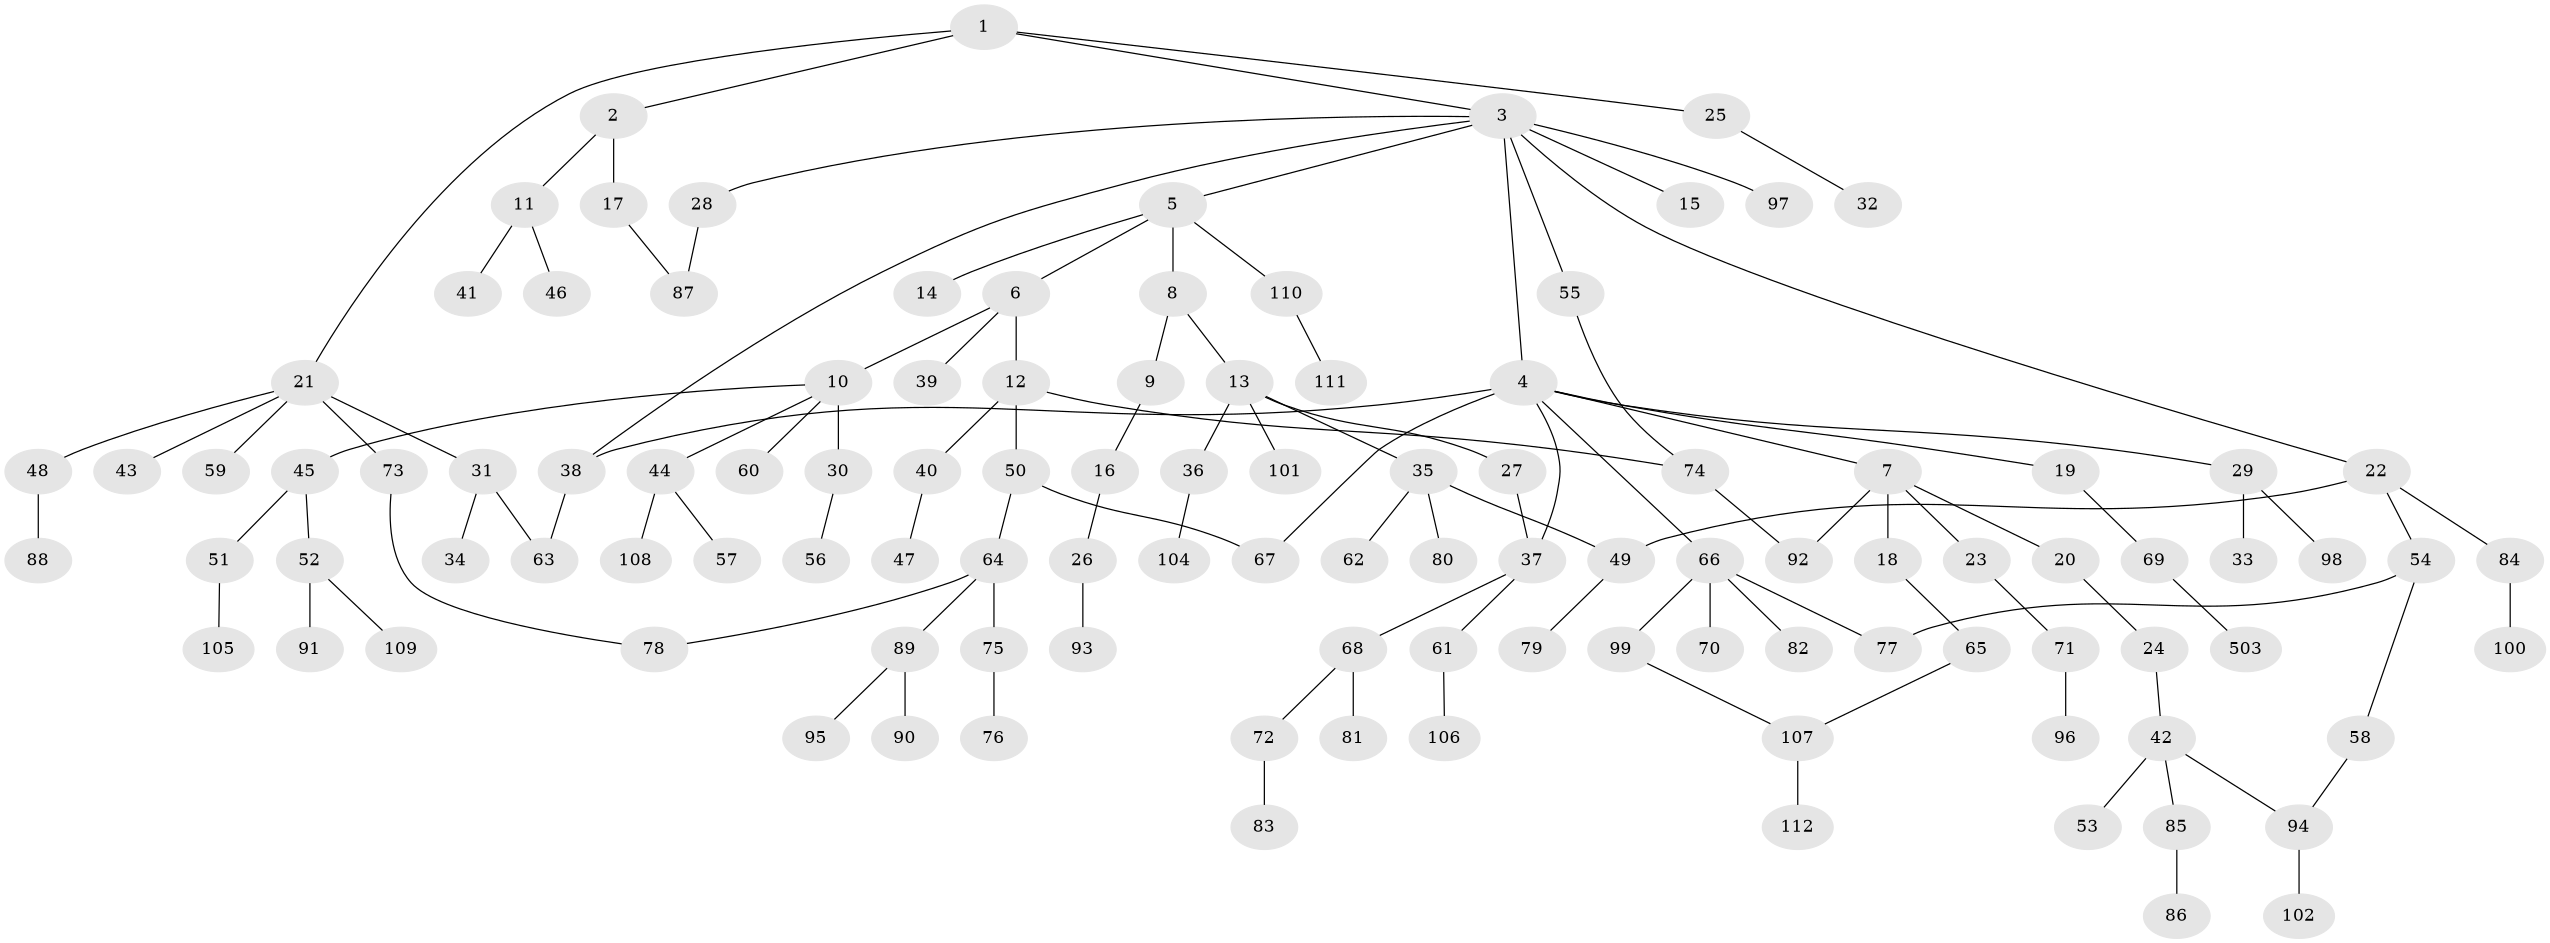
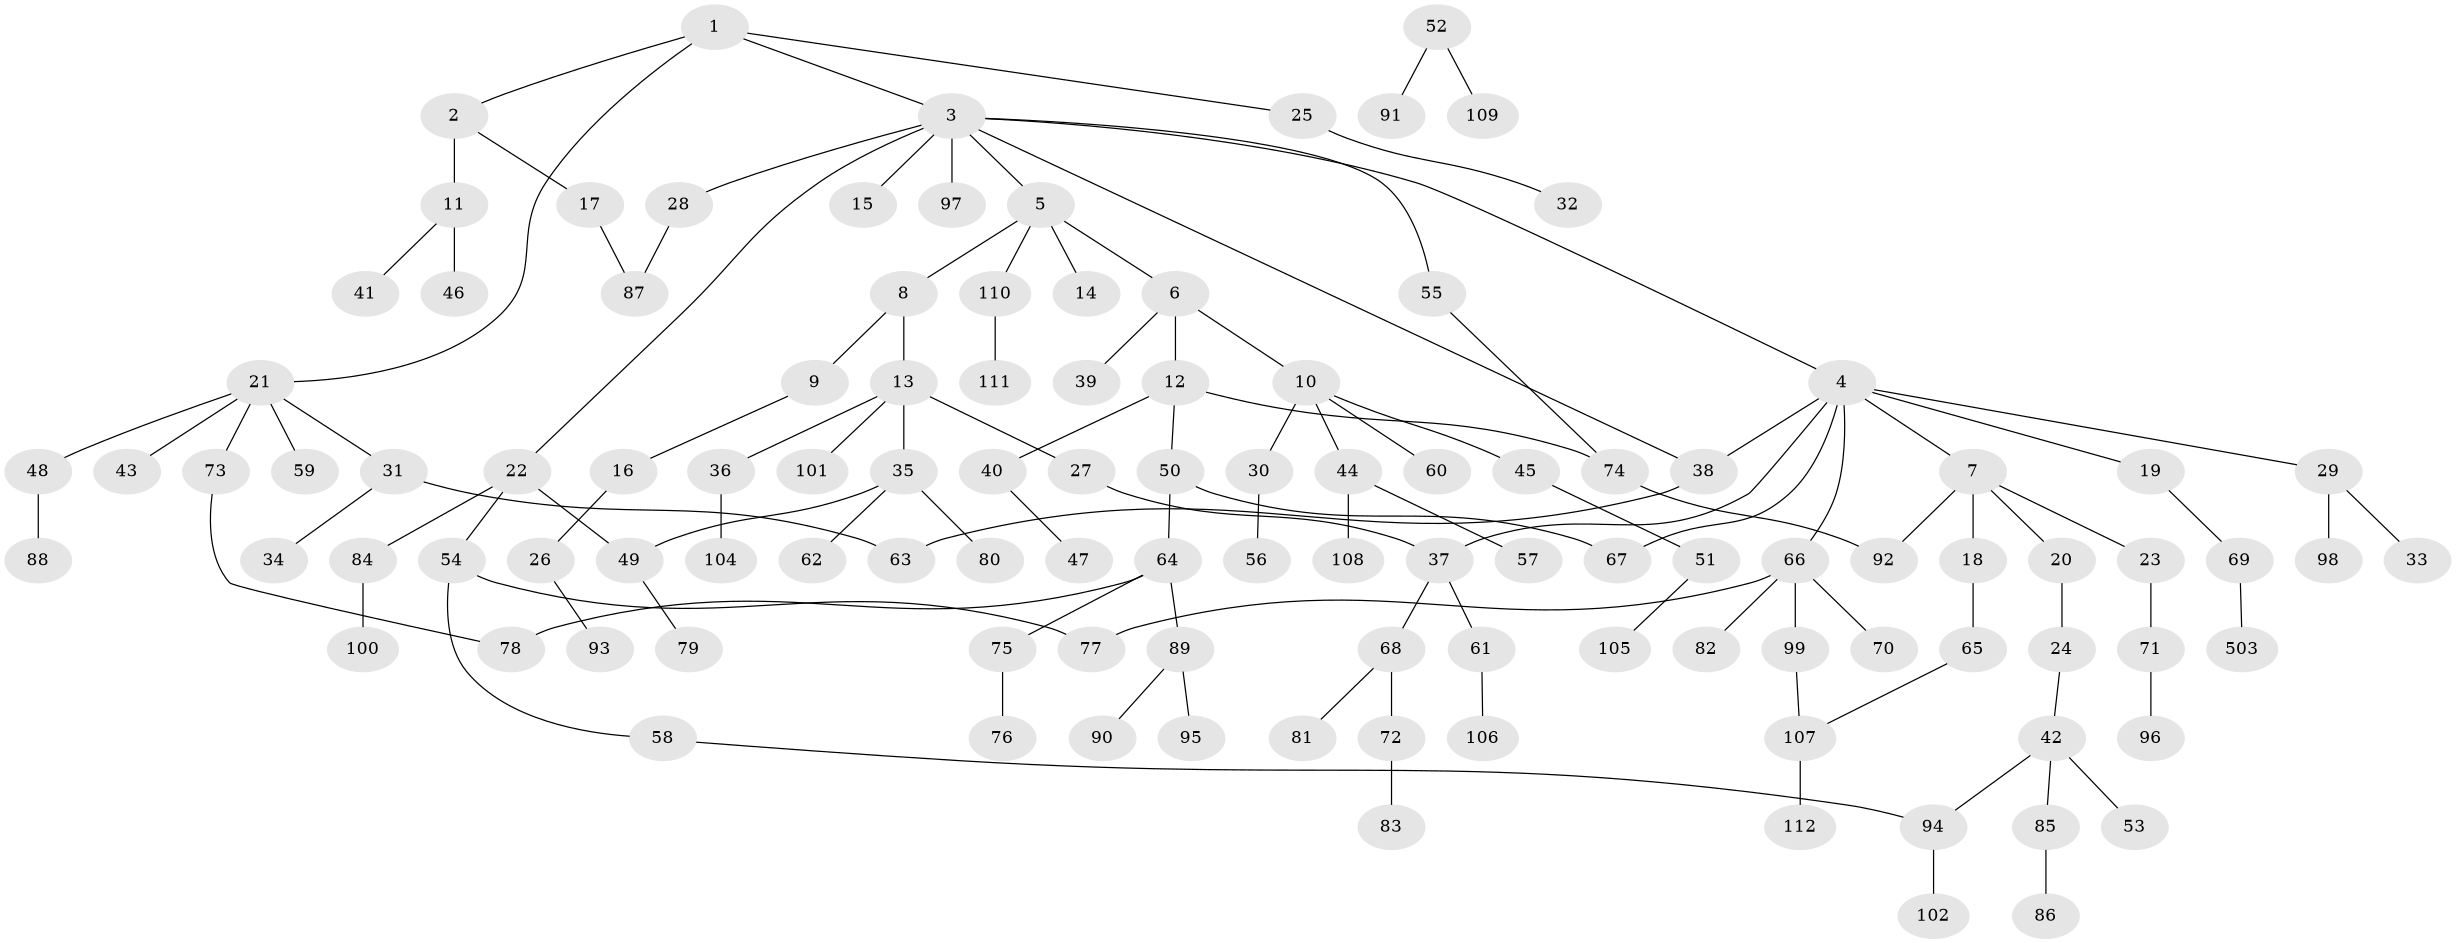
(307, 516) -> none
